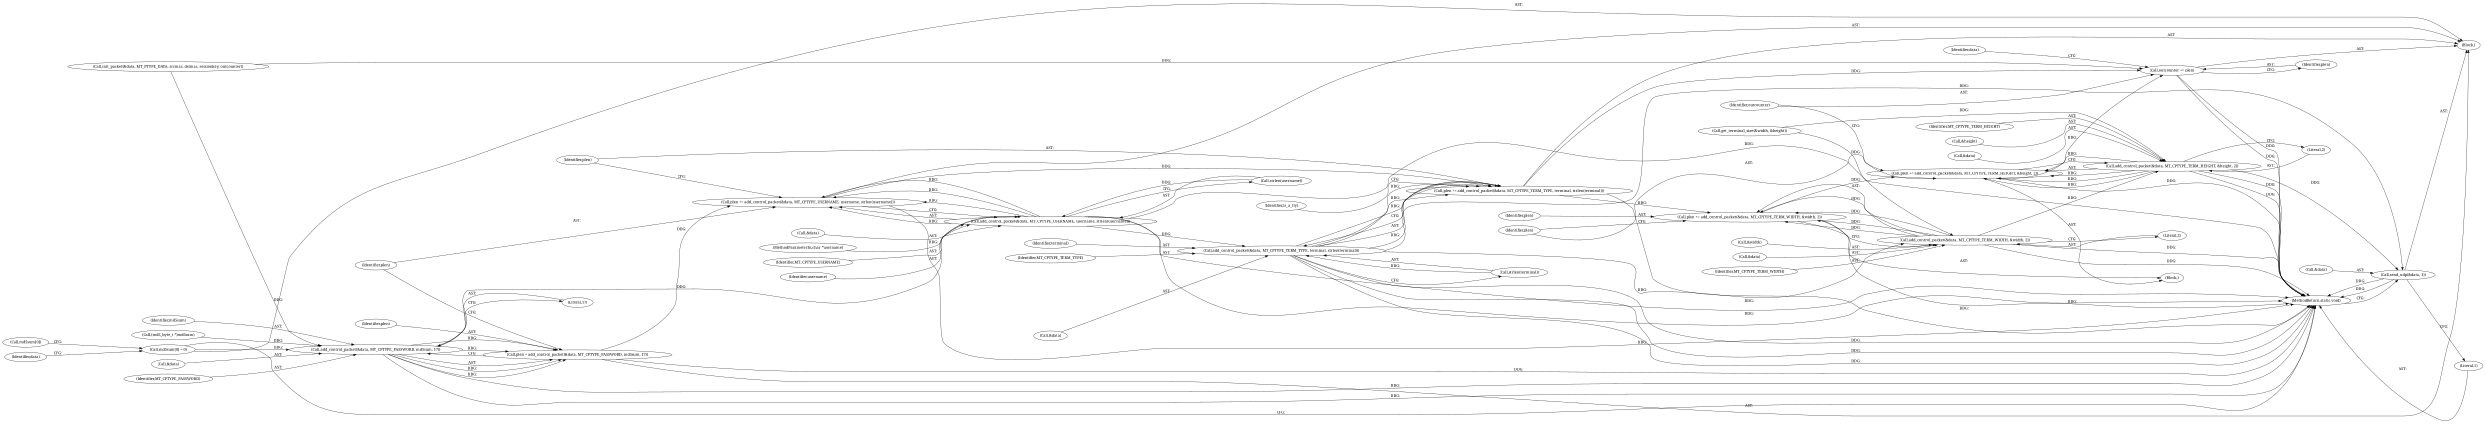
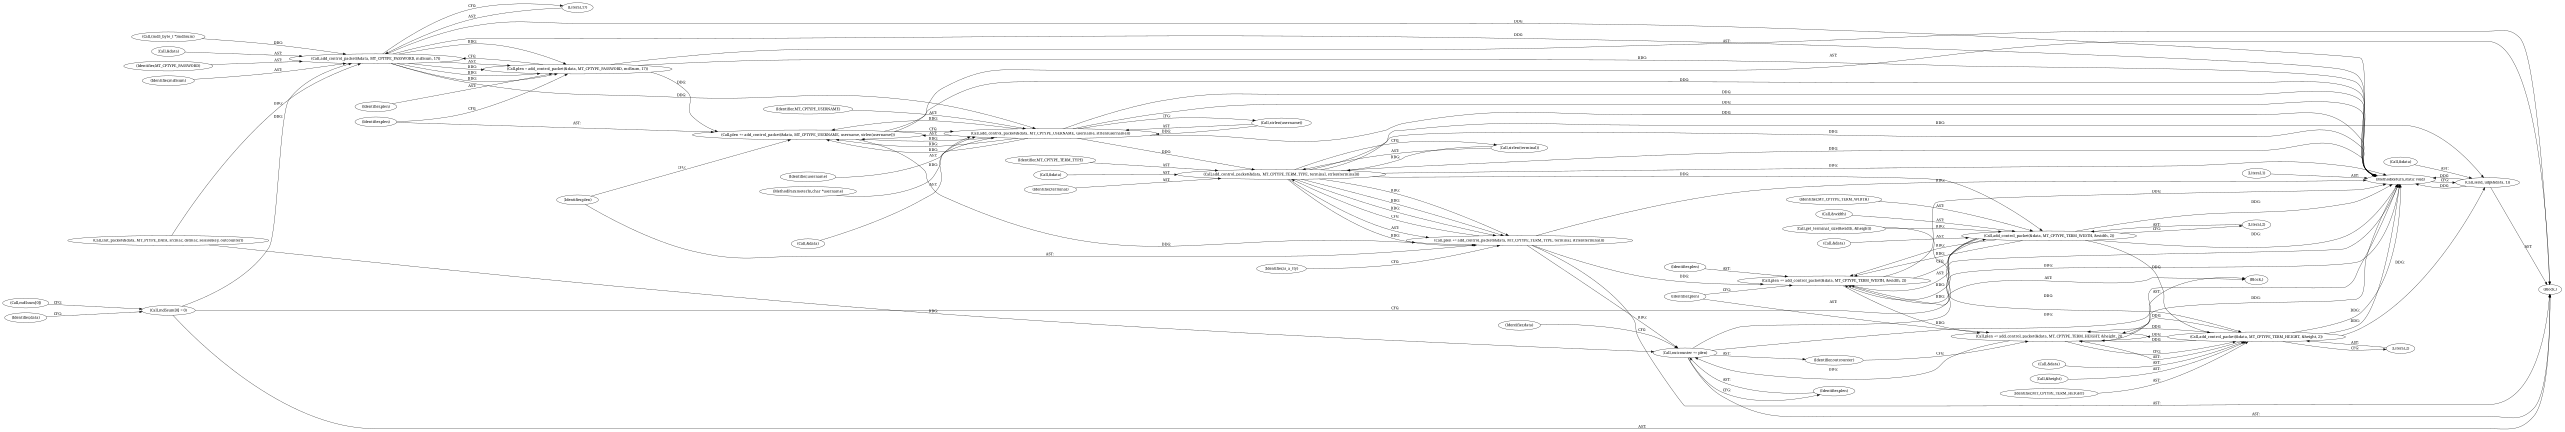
(1966, 103) -> (1758, 357)
(2435, 319) -> none
